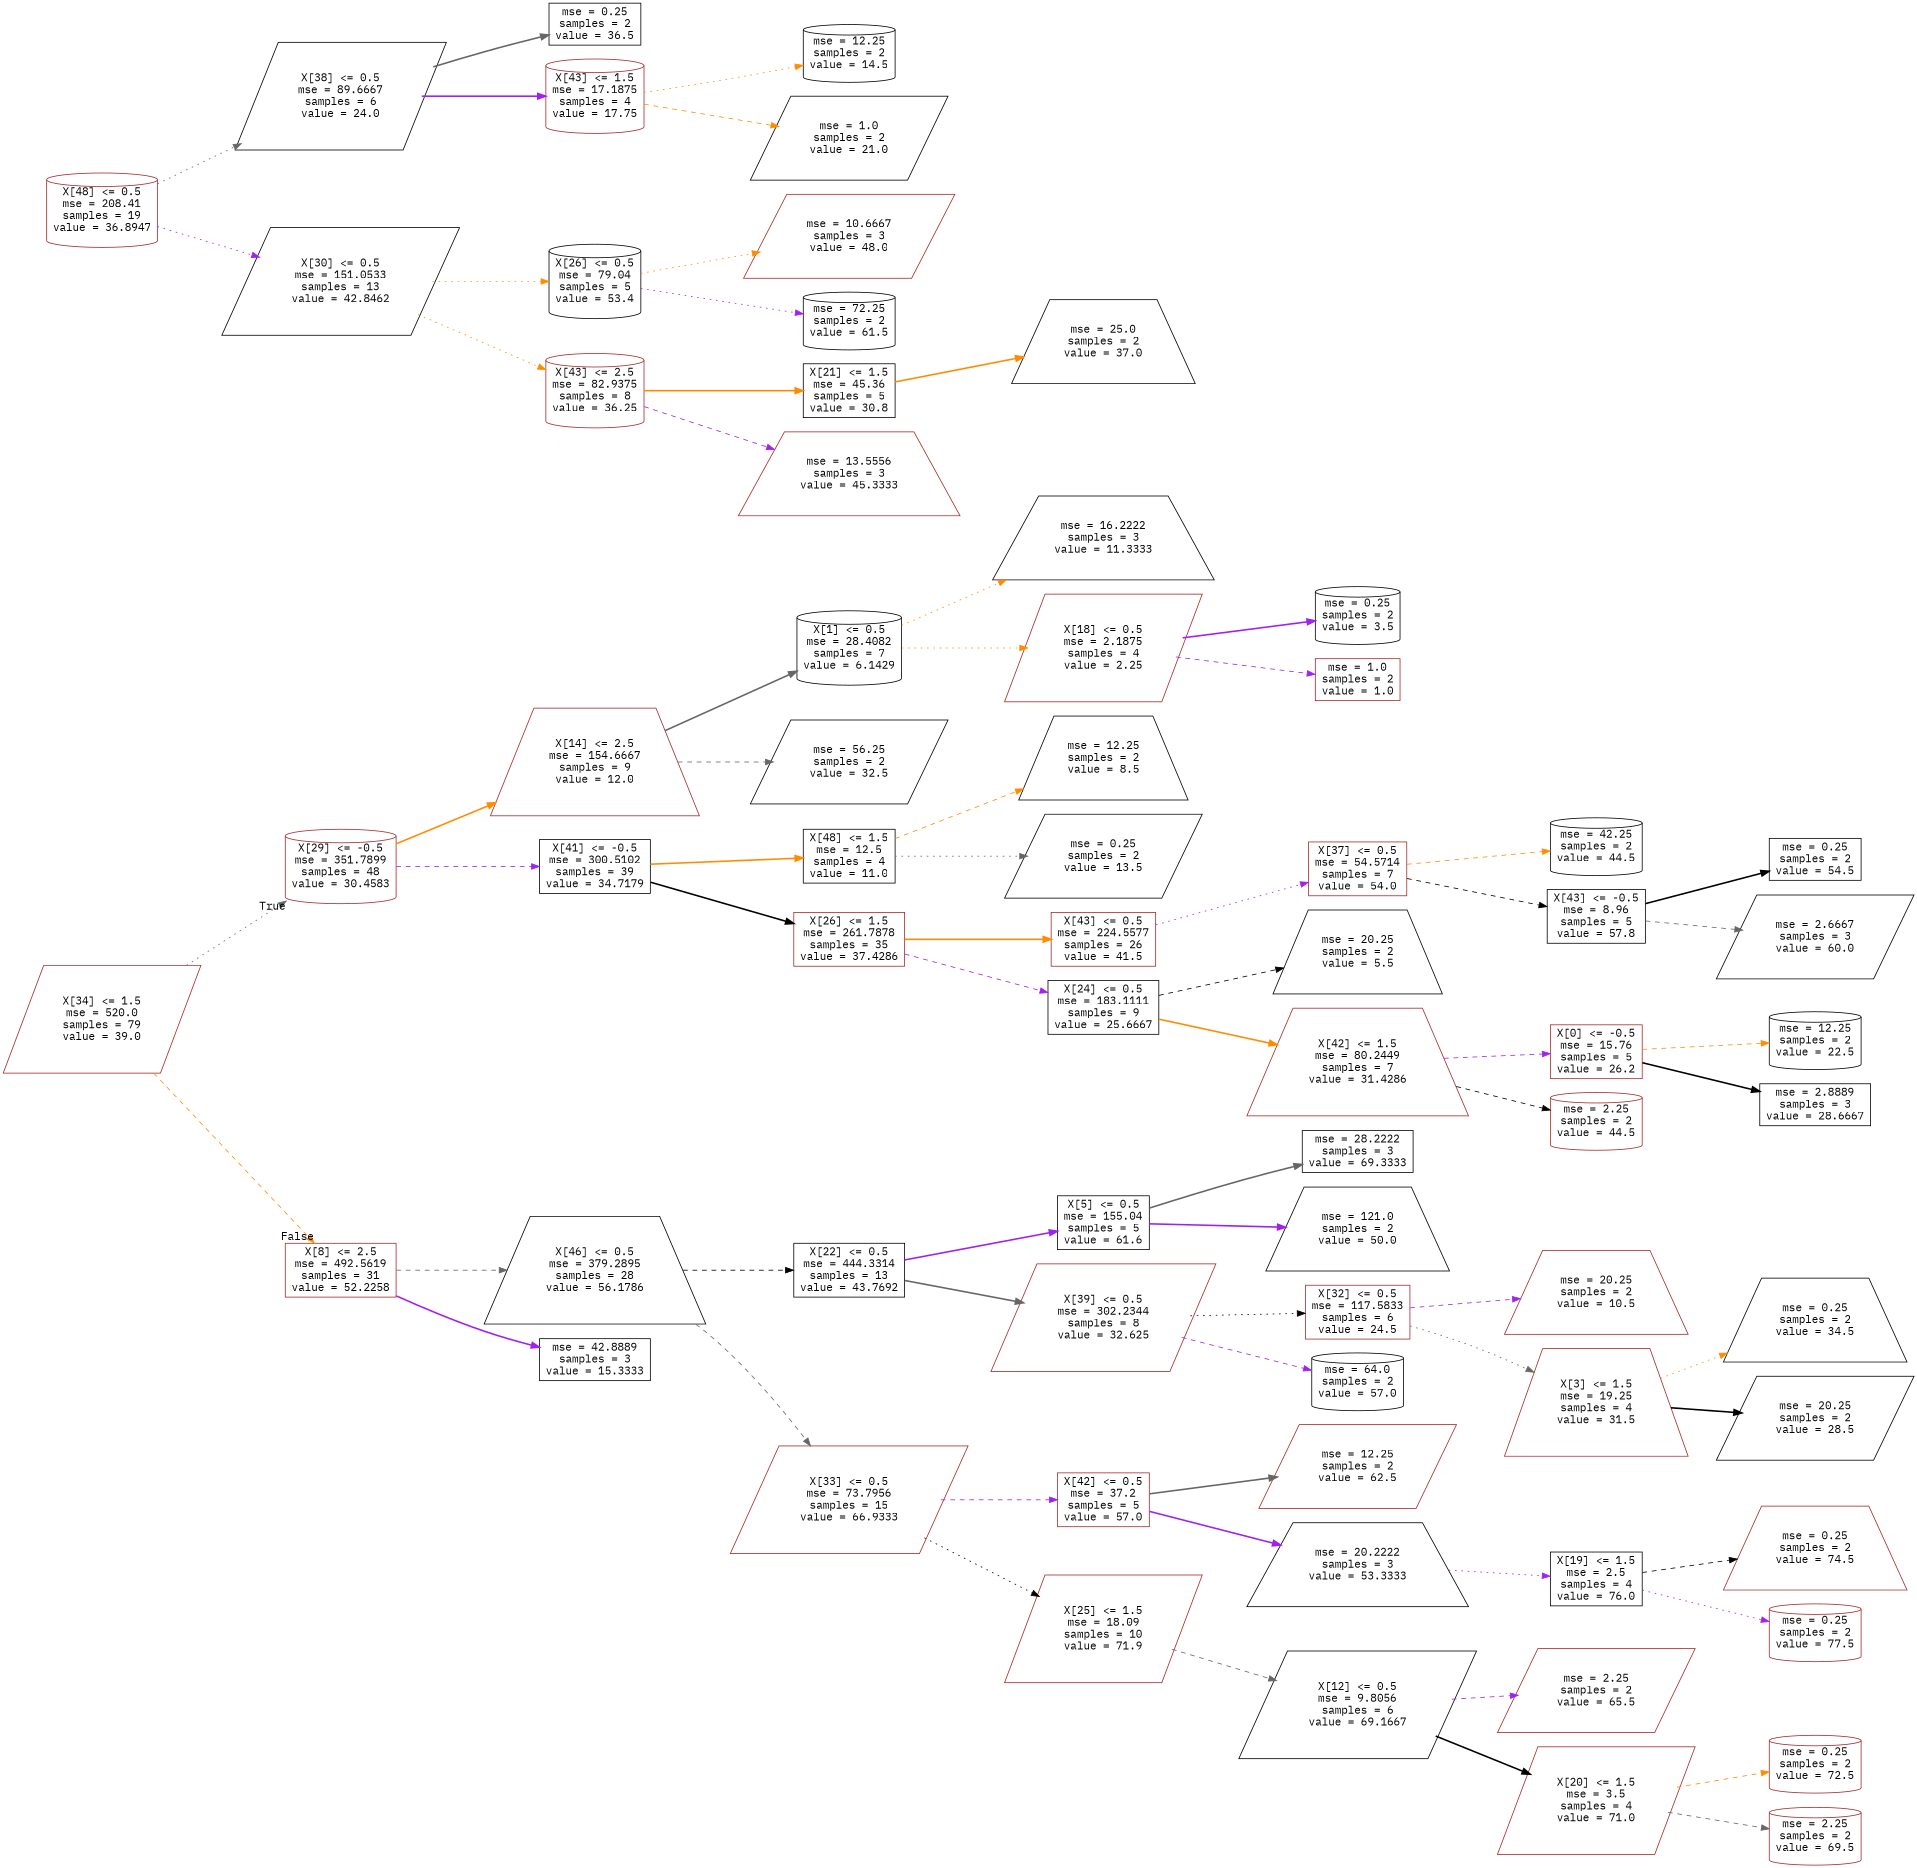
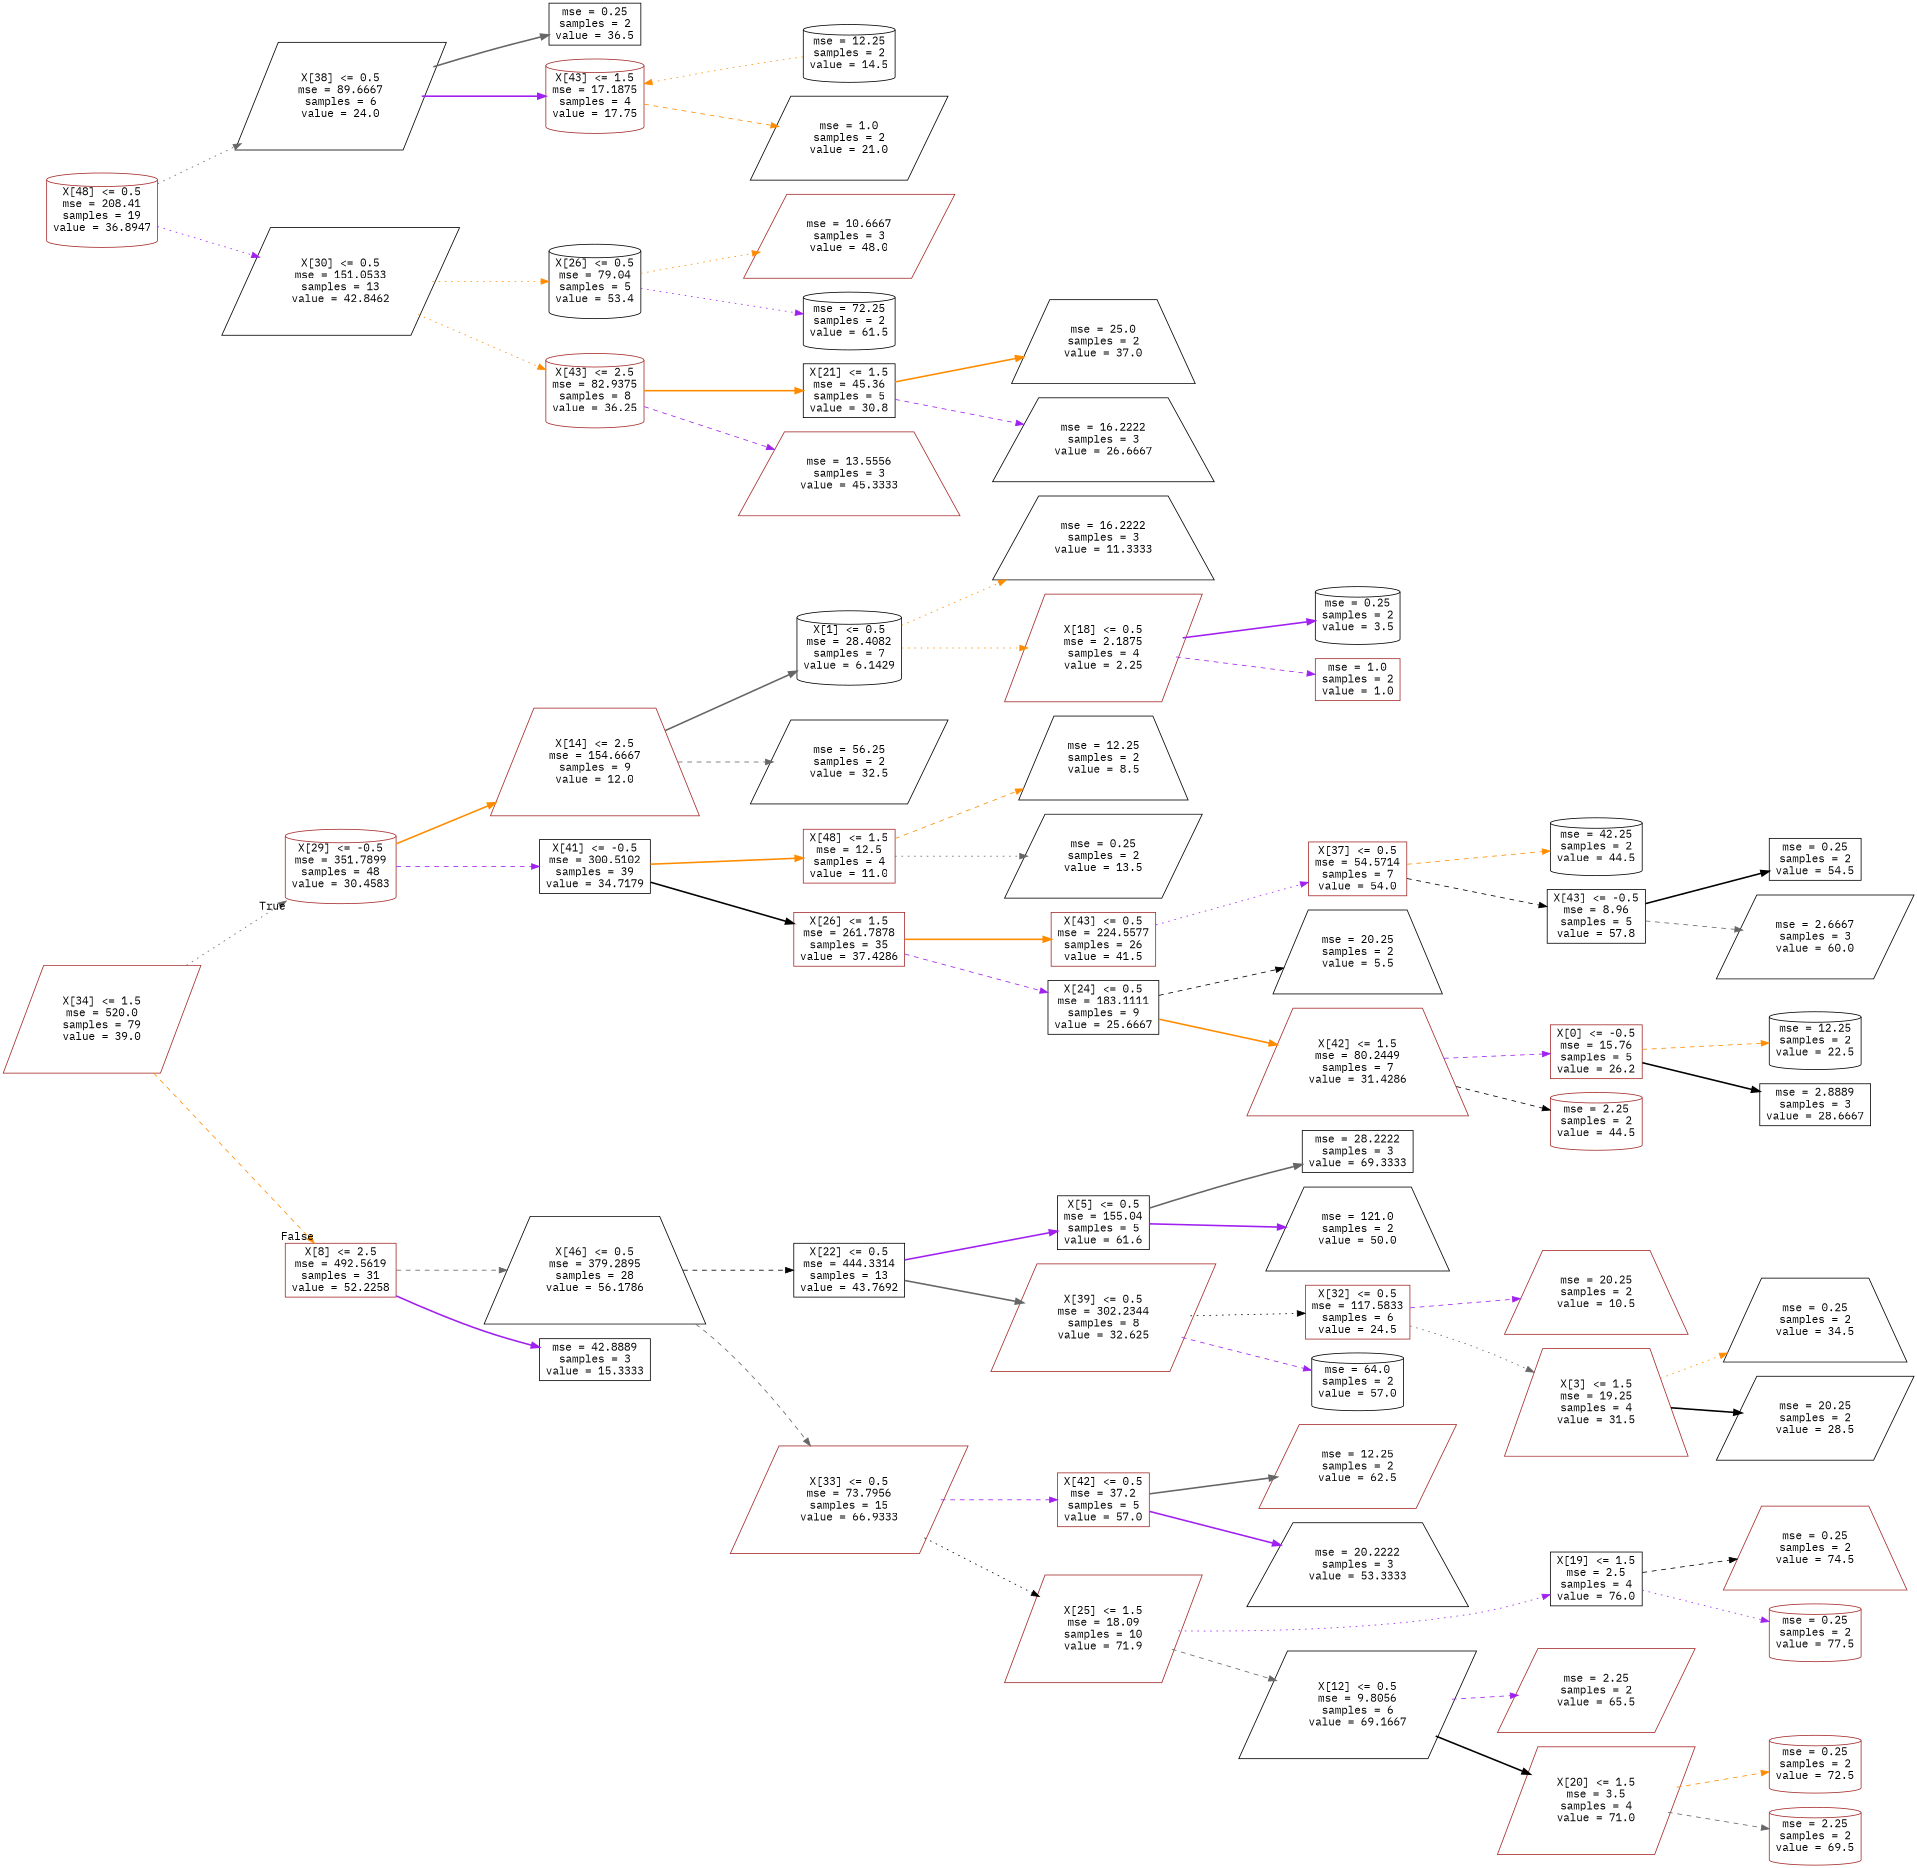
(720, 80) -> (727, 69)
none -> (1103, 440)
(849, 856) -> (849, 856)
(1495, 1573) -> (1362, 1626)
